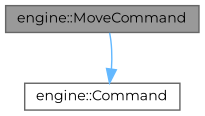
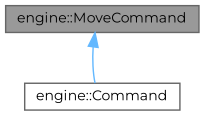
(112, 51) -> (93, 65)
